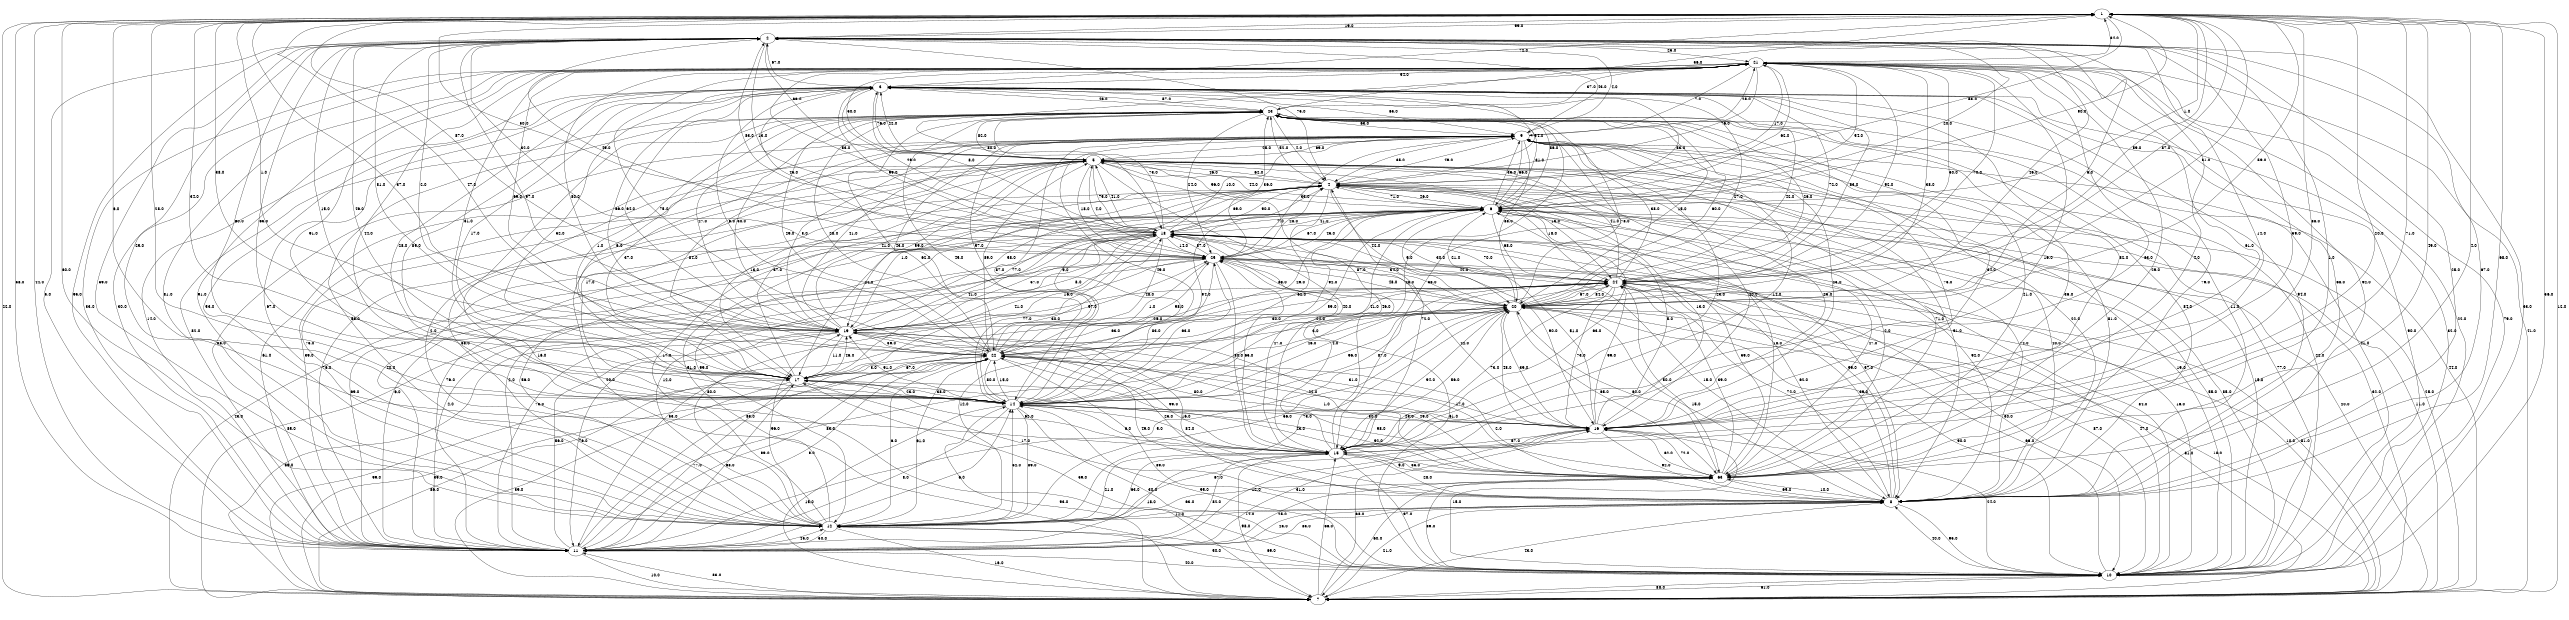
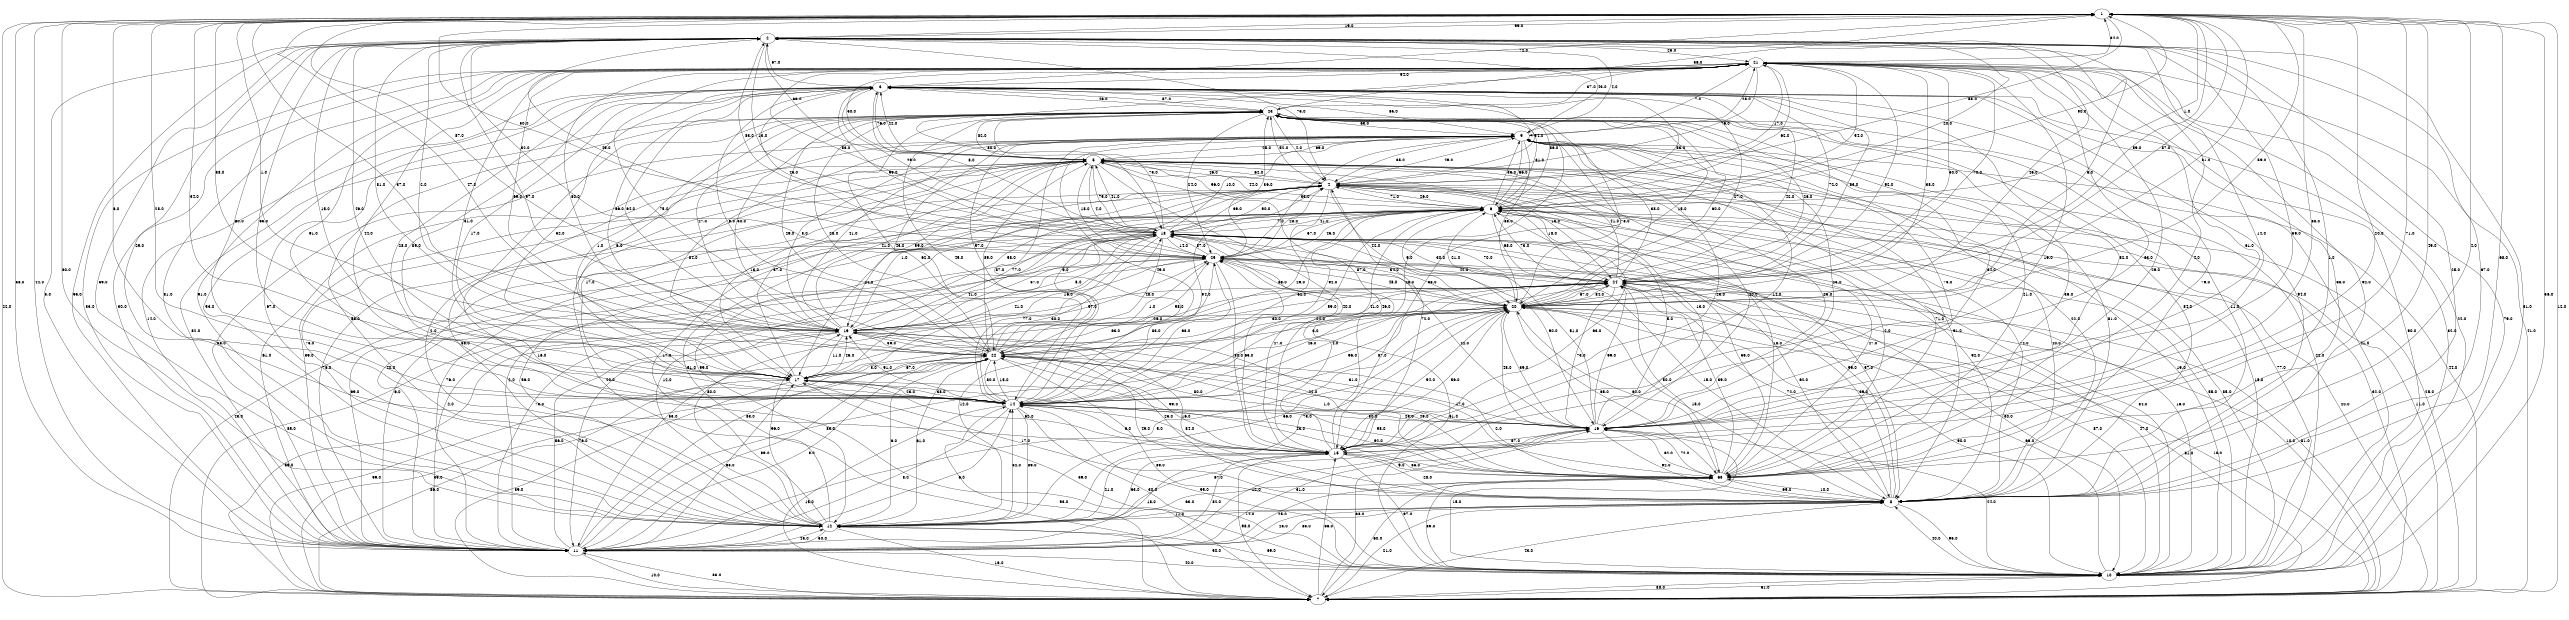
(870, 156) -> none
(2528, 307) -> (2528, 307)
(1480, 375) -> (1542, 267)
(688, 469) -> none
